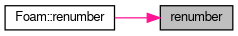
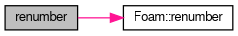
(131, 18) -> (94, 18)
